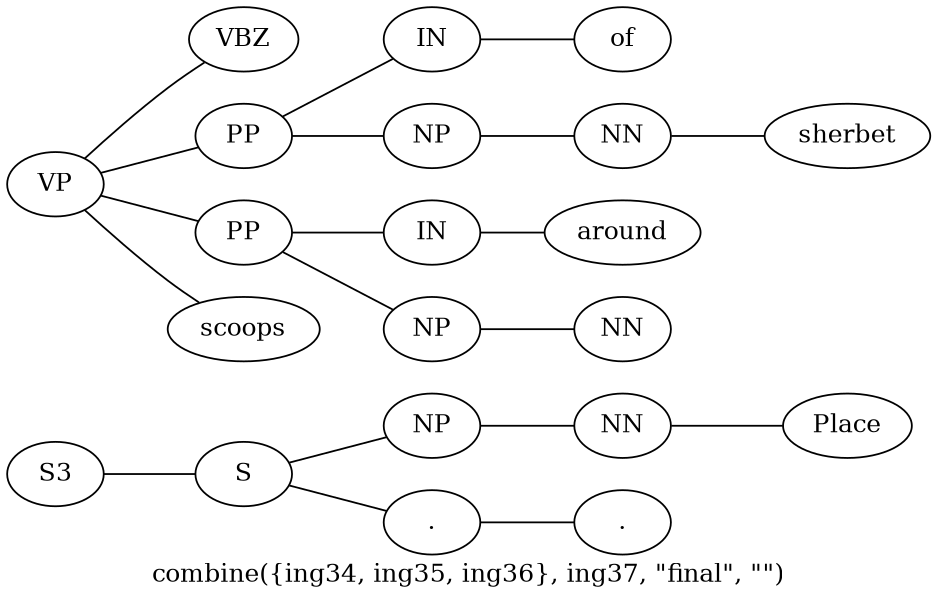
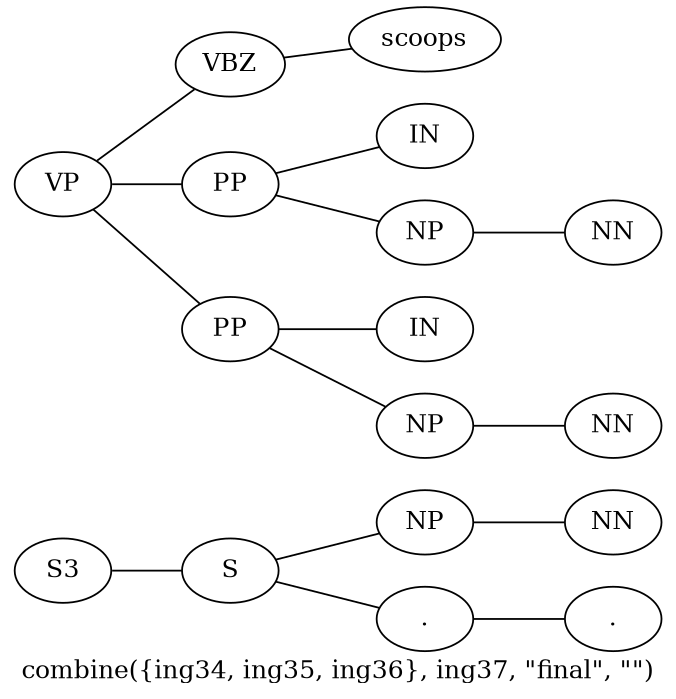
(623, 39) -> none
(847, 136) -> none
(623, 233) -> none
(140, 259) -> (318, 53)
(847, 426) -> none
